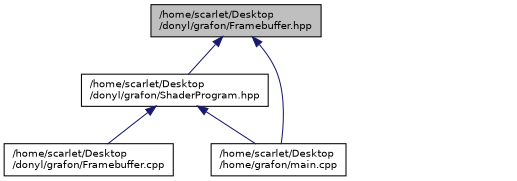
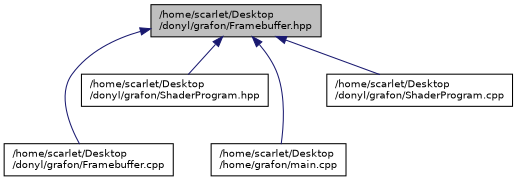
none -> (420, 90)
(128, 128) -> (75, 71)
(231, 128) -> none
